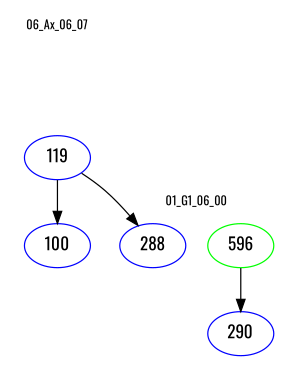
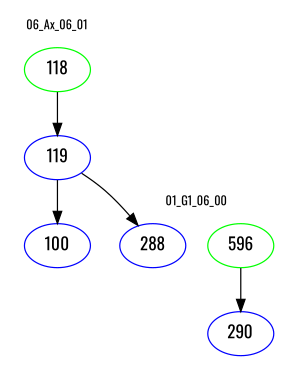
(57, 26) -> (57, 26)
none -> (57, 70)
